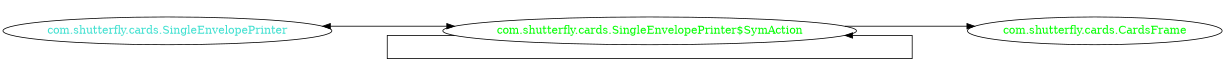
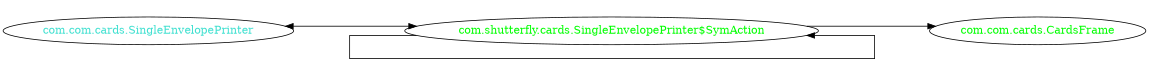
(167, 31) -> (148, 31)
(1095, 31) -> (1038, 31)
